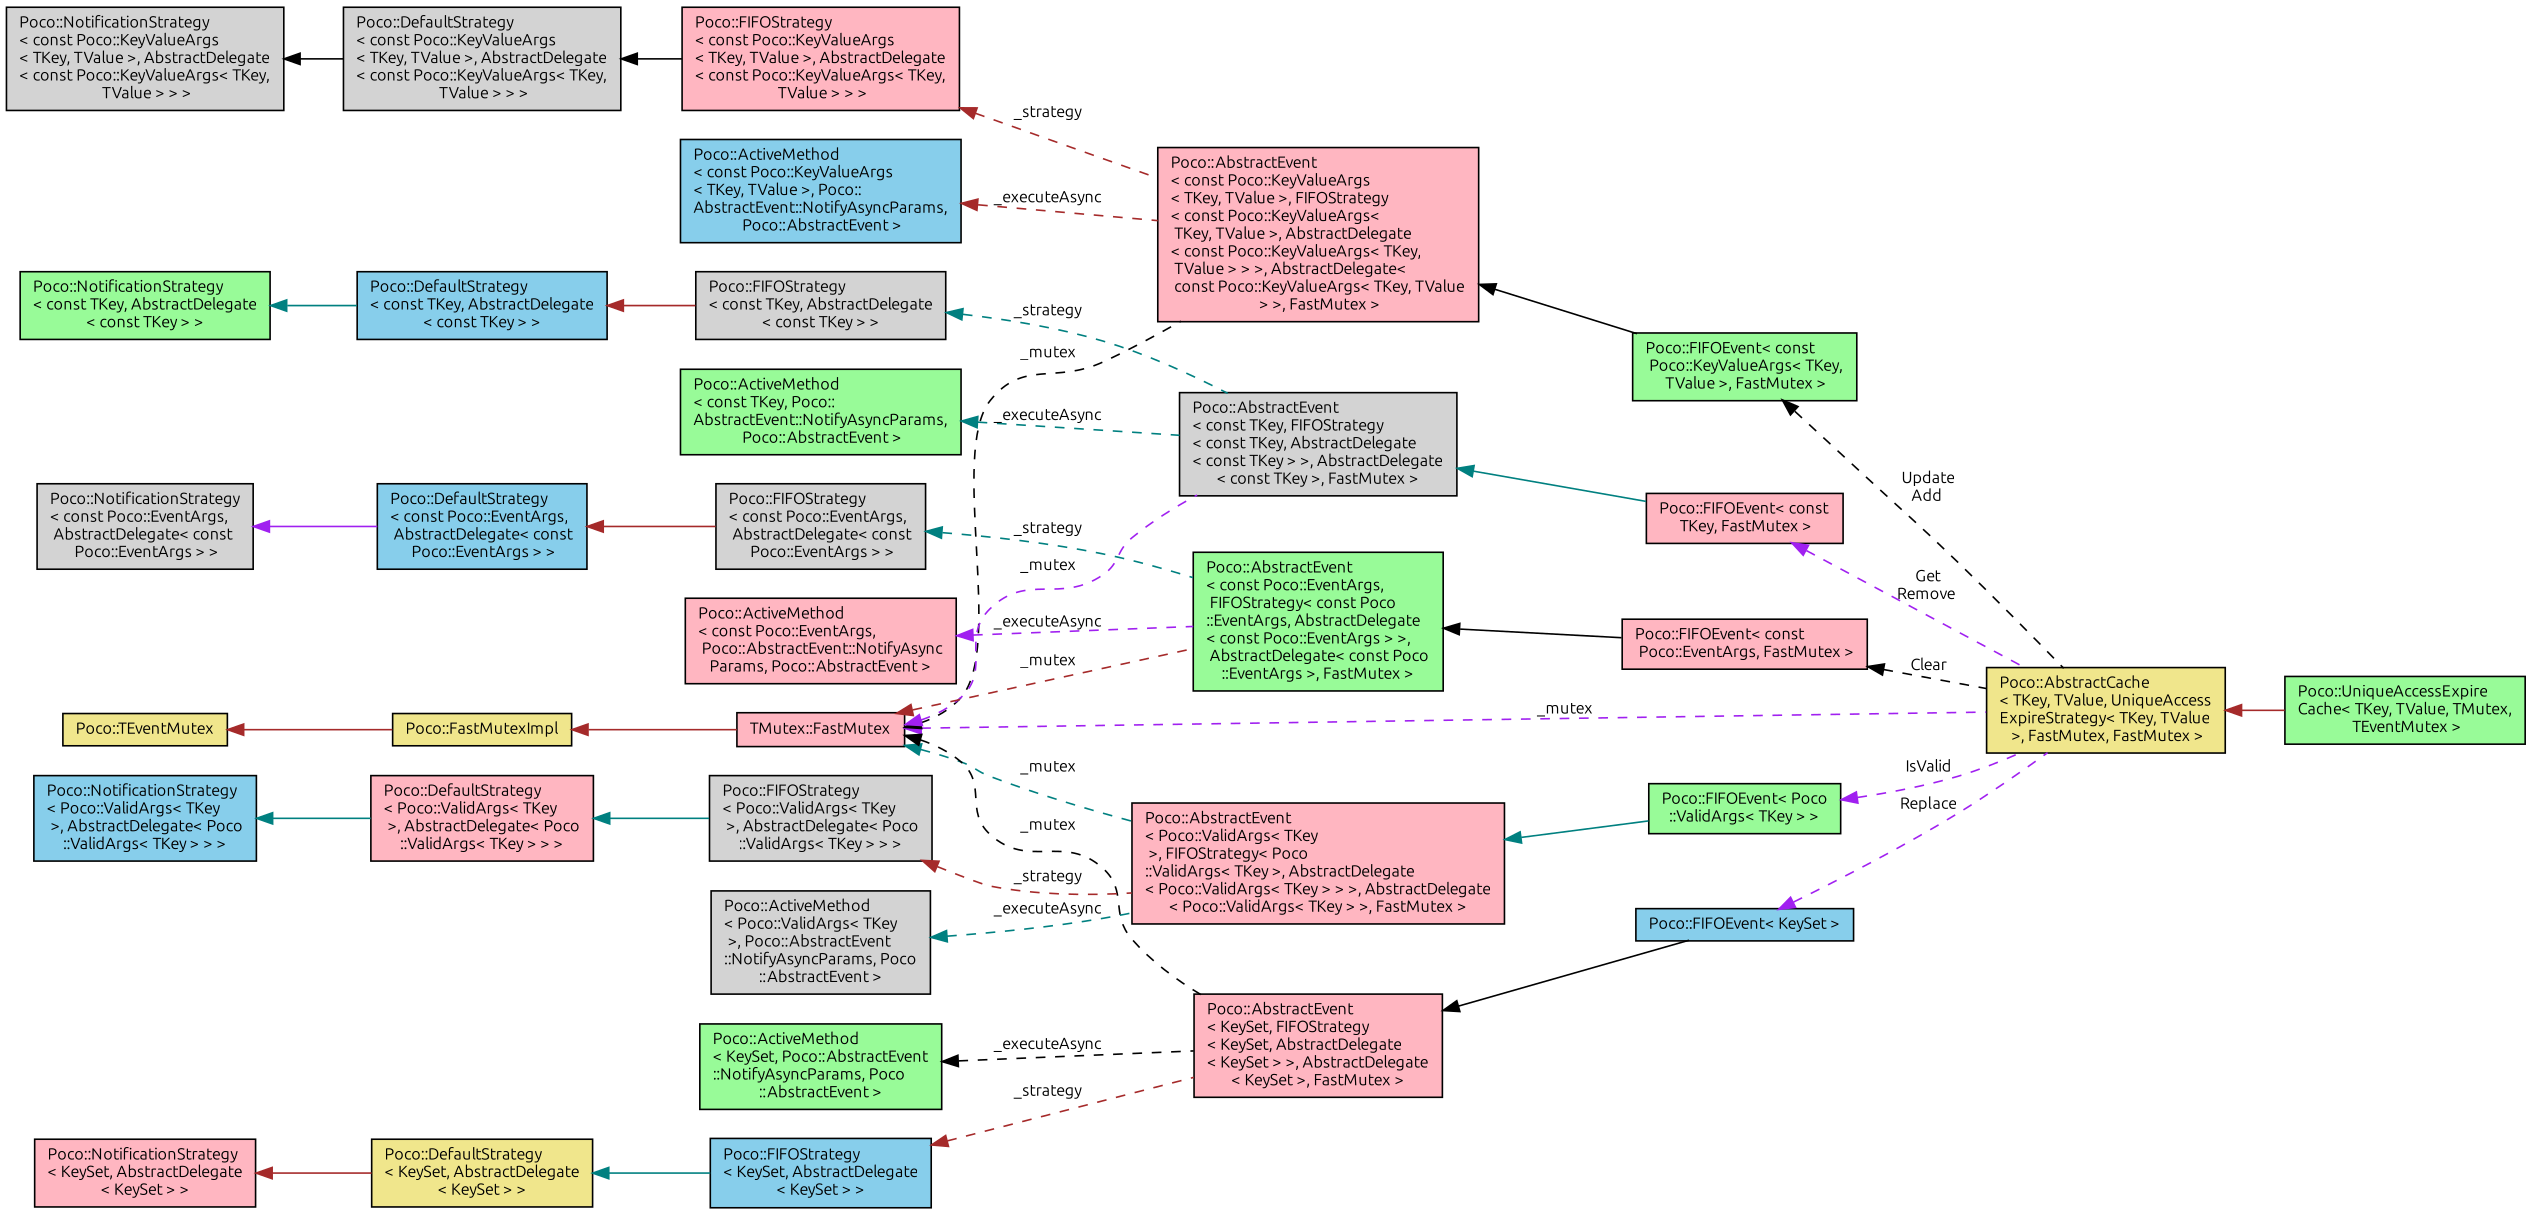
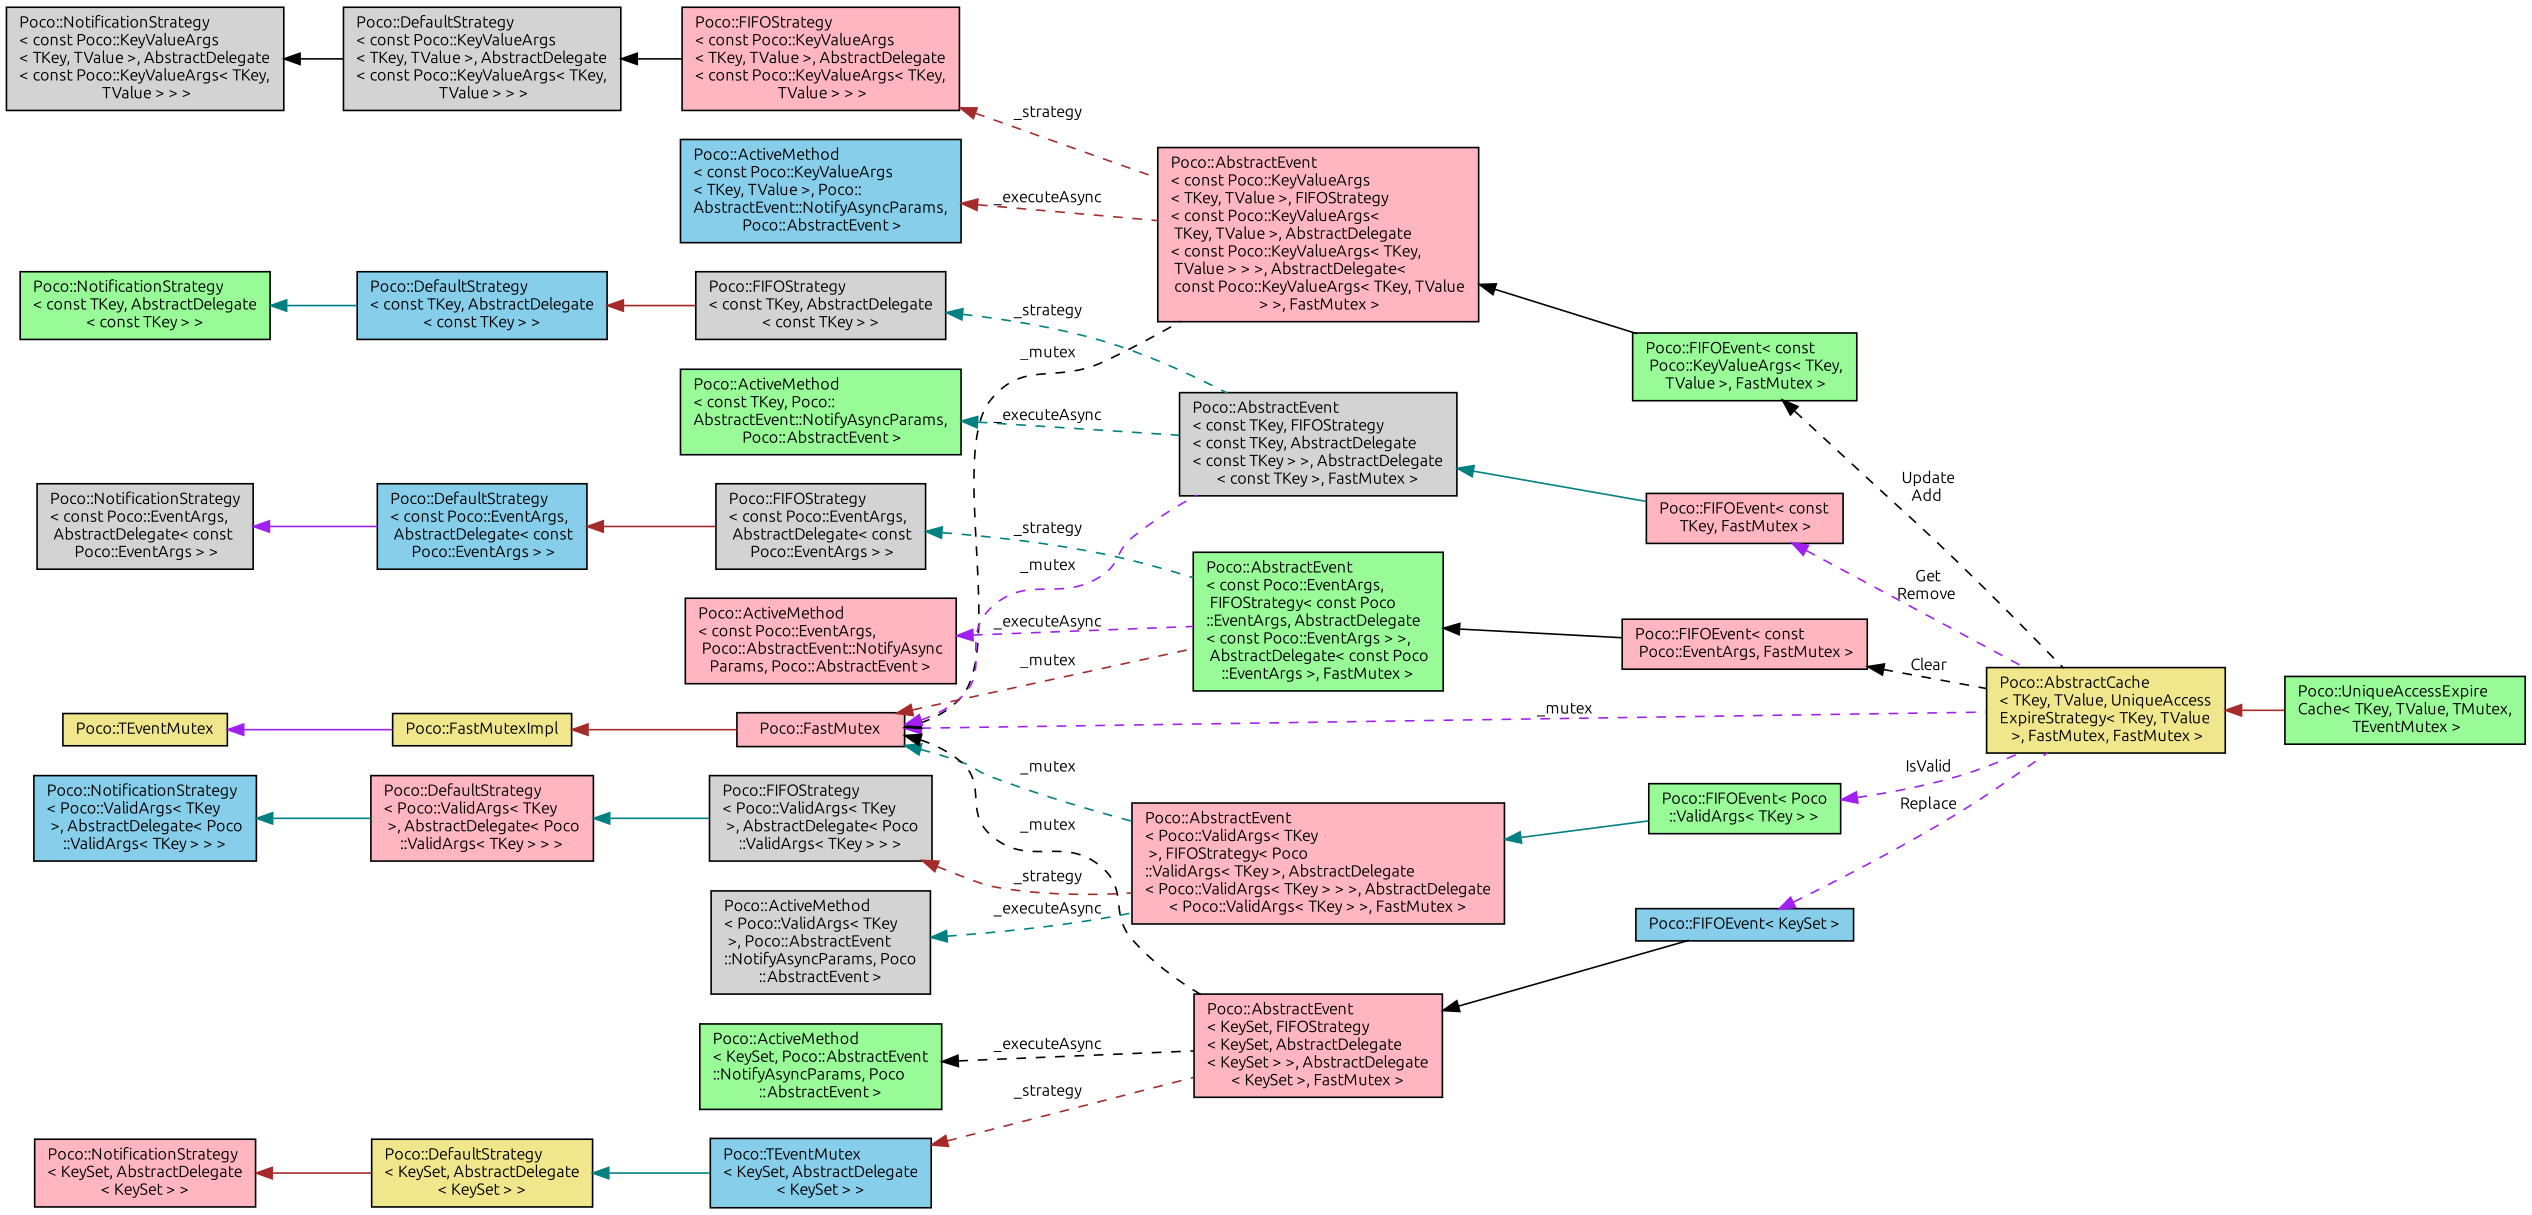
(318, 730) -> (318, 730)
(821, 730) -> (821, 730)
(821, 1173) -> (821, 1173)
